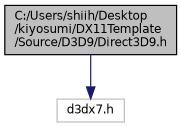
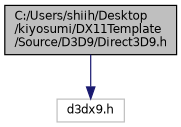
(91, 111) -> (91, 111)
